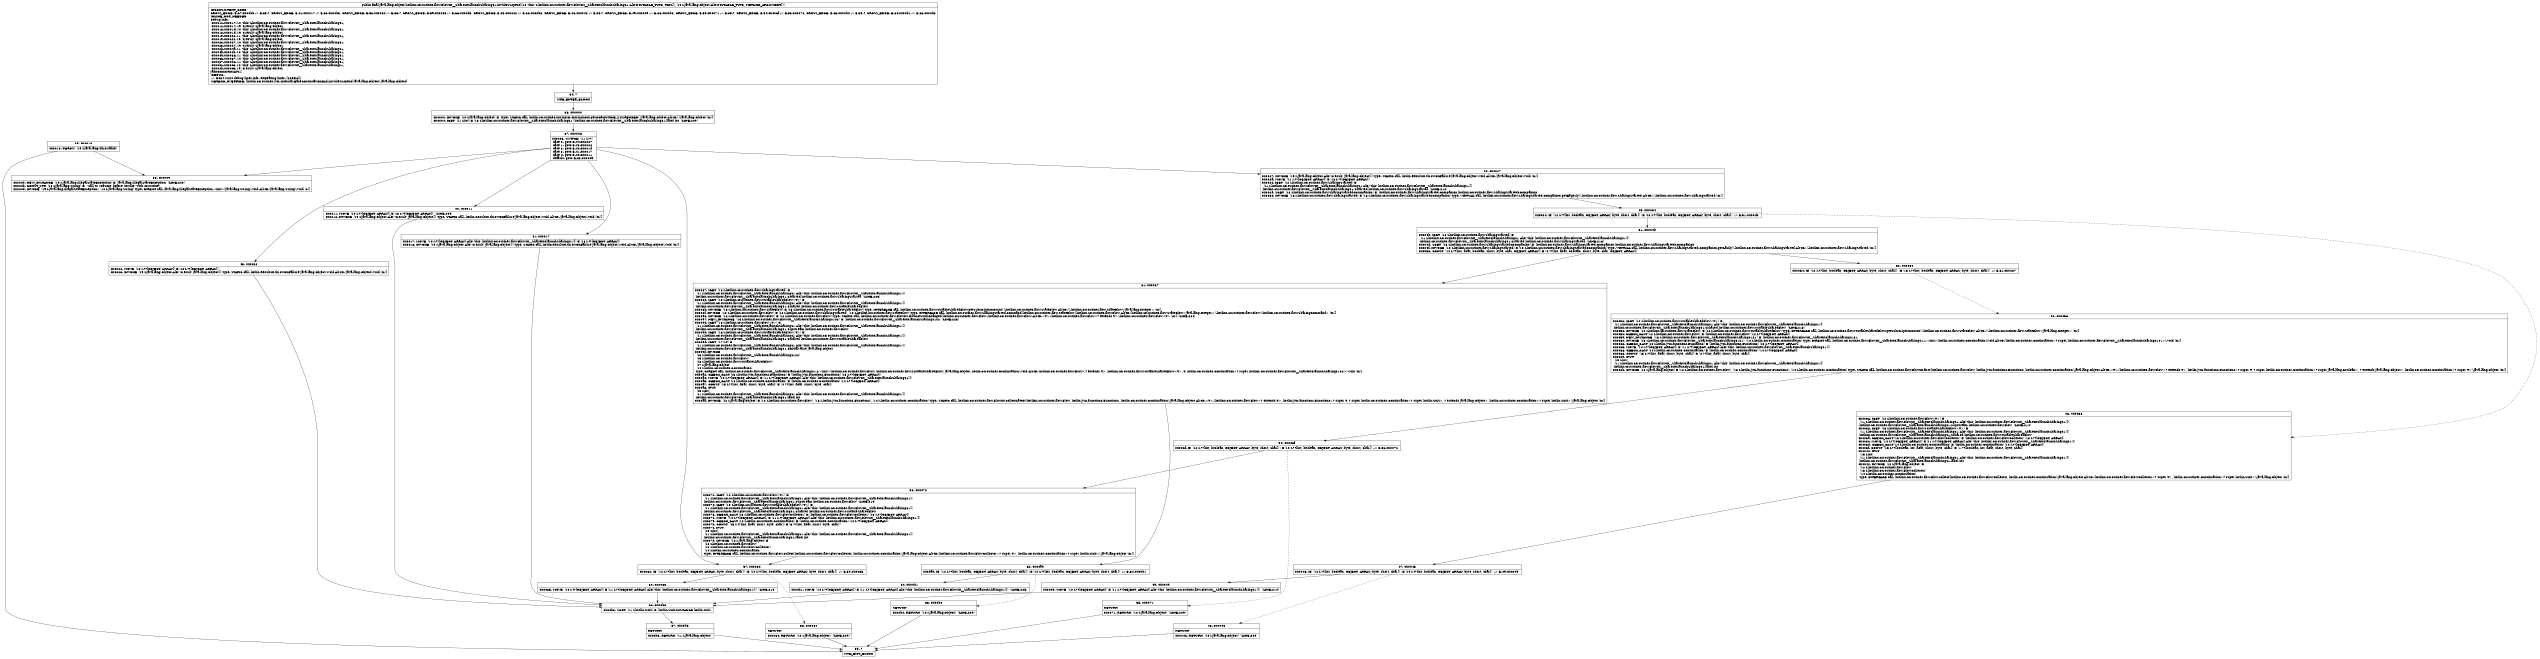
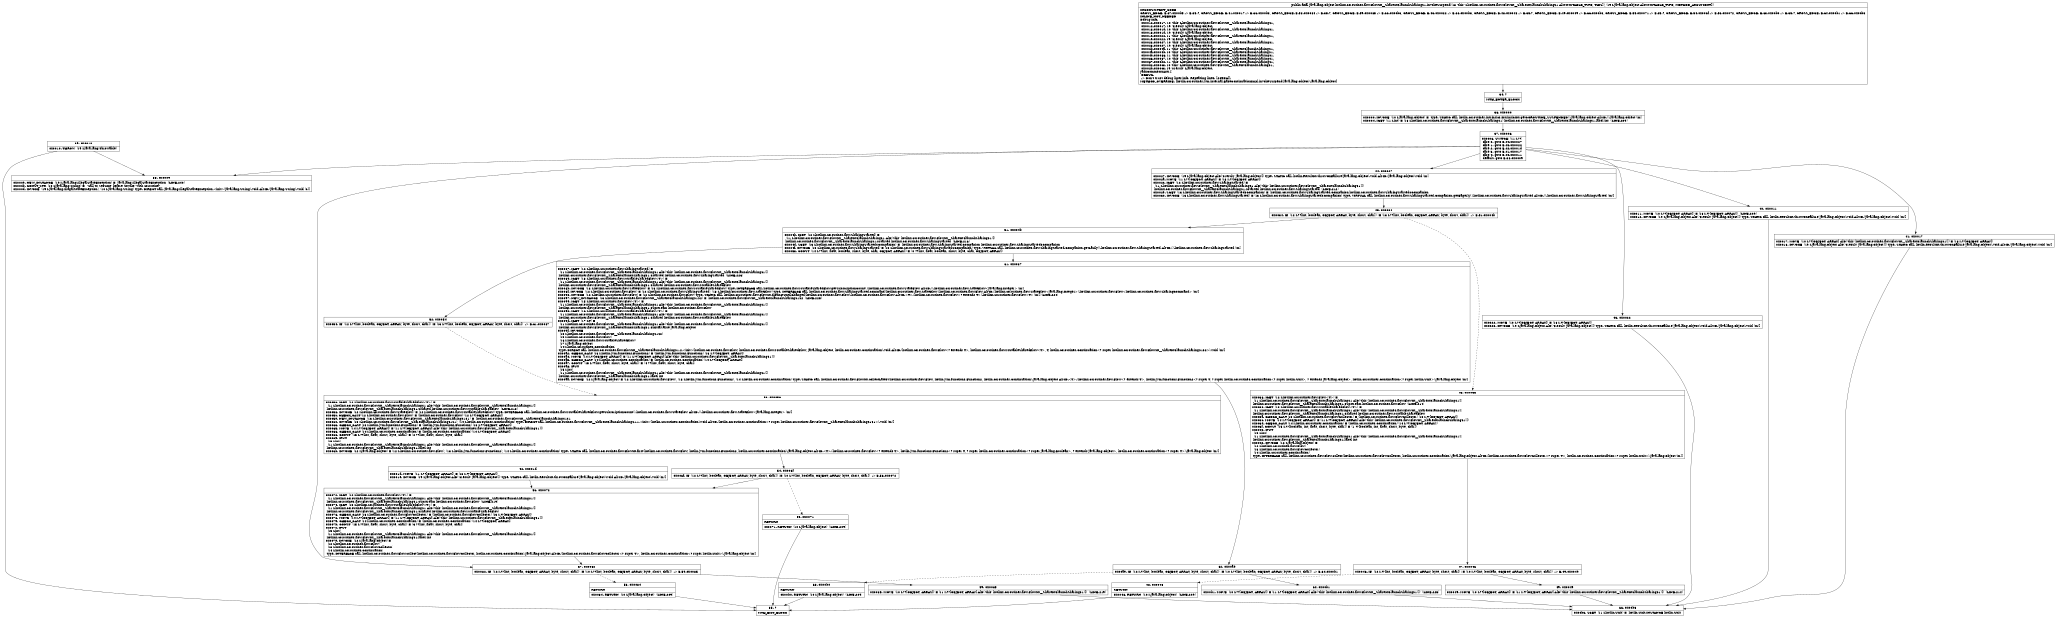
none -> (528, 473)
(680, 631) -> none
